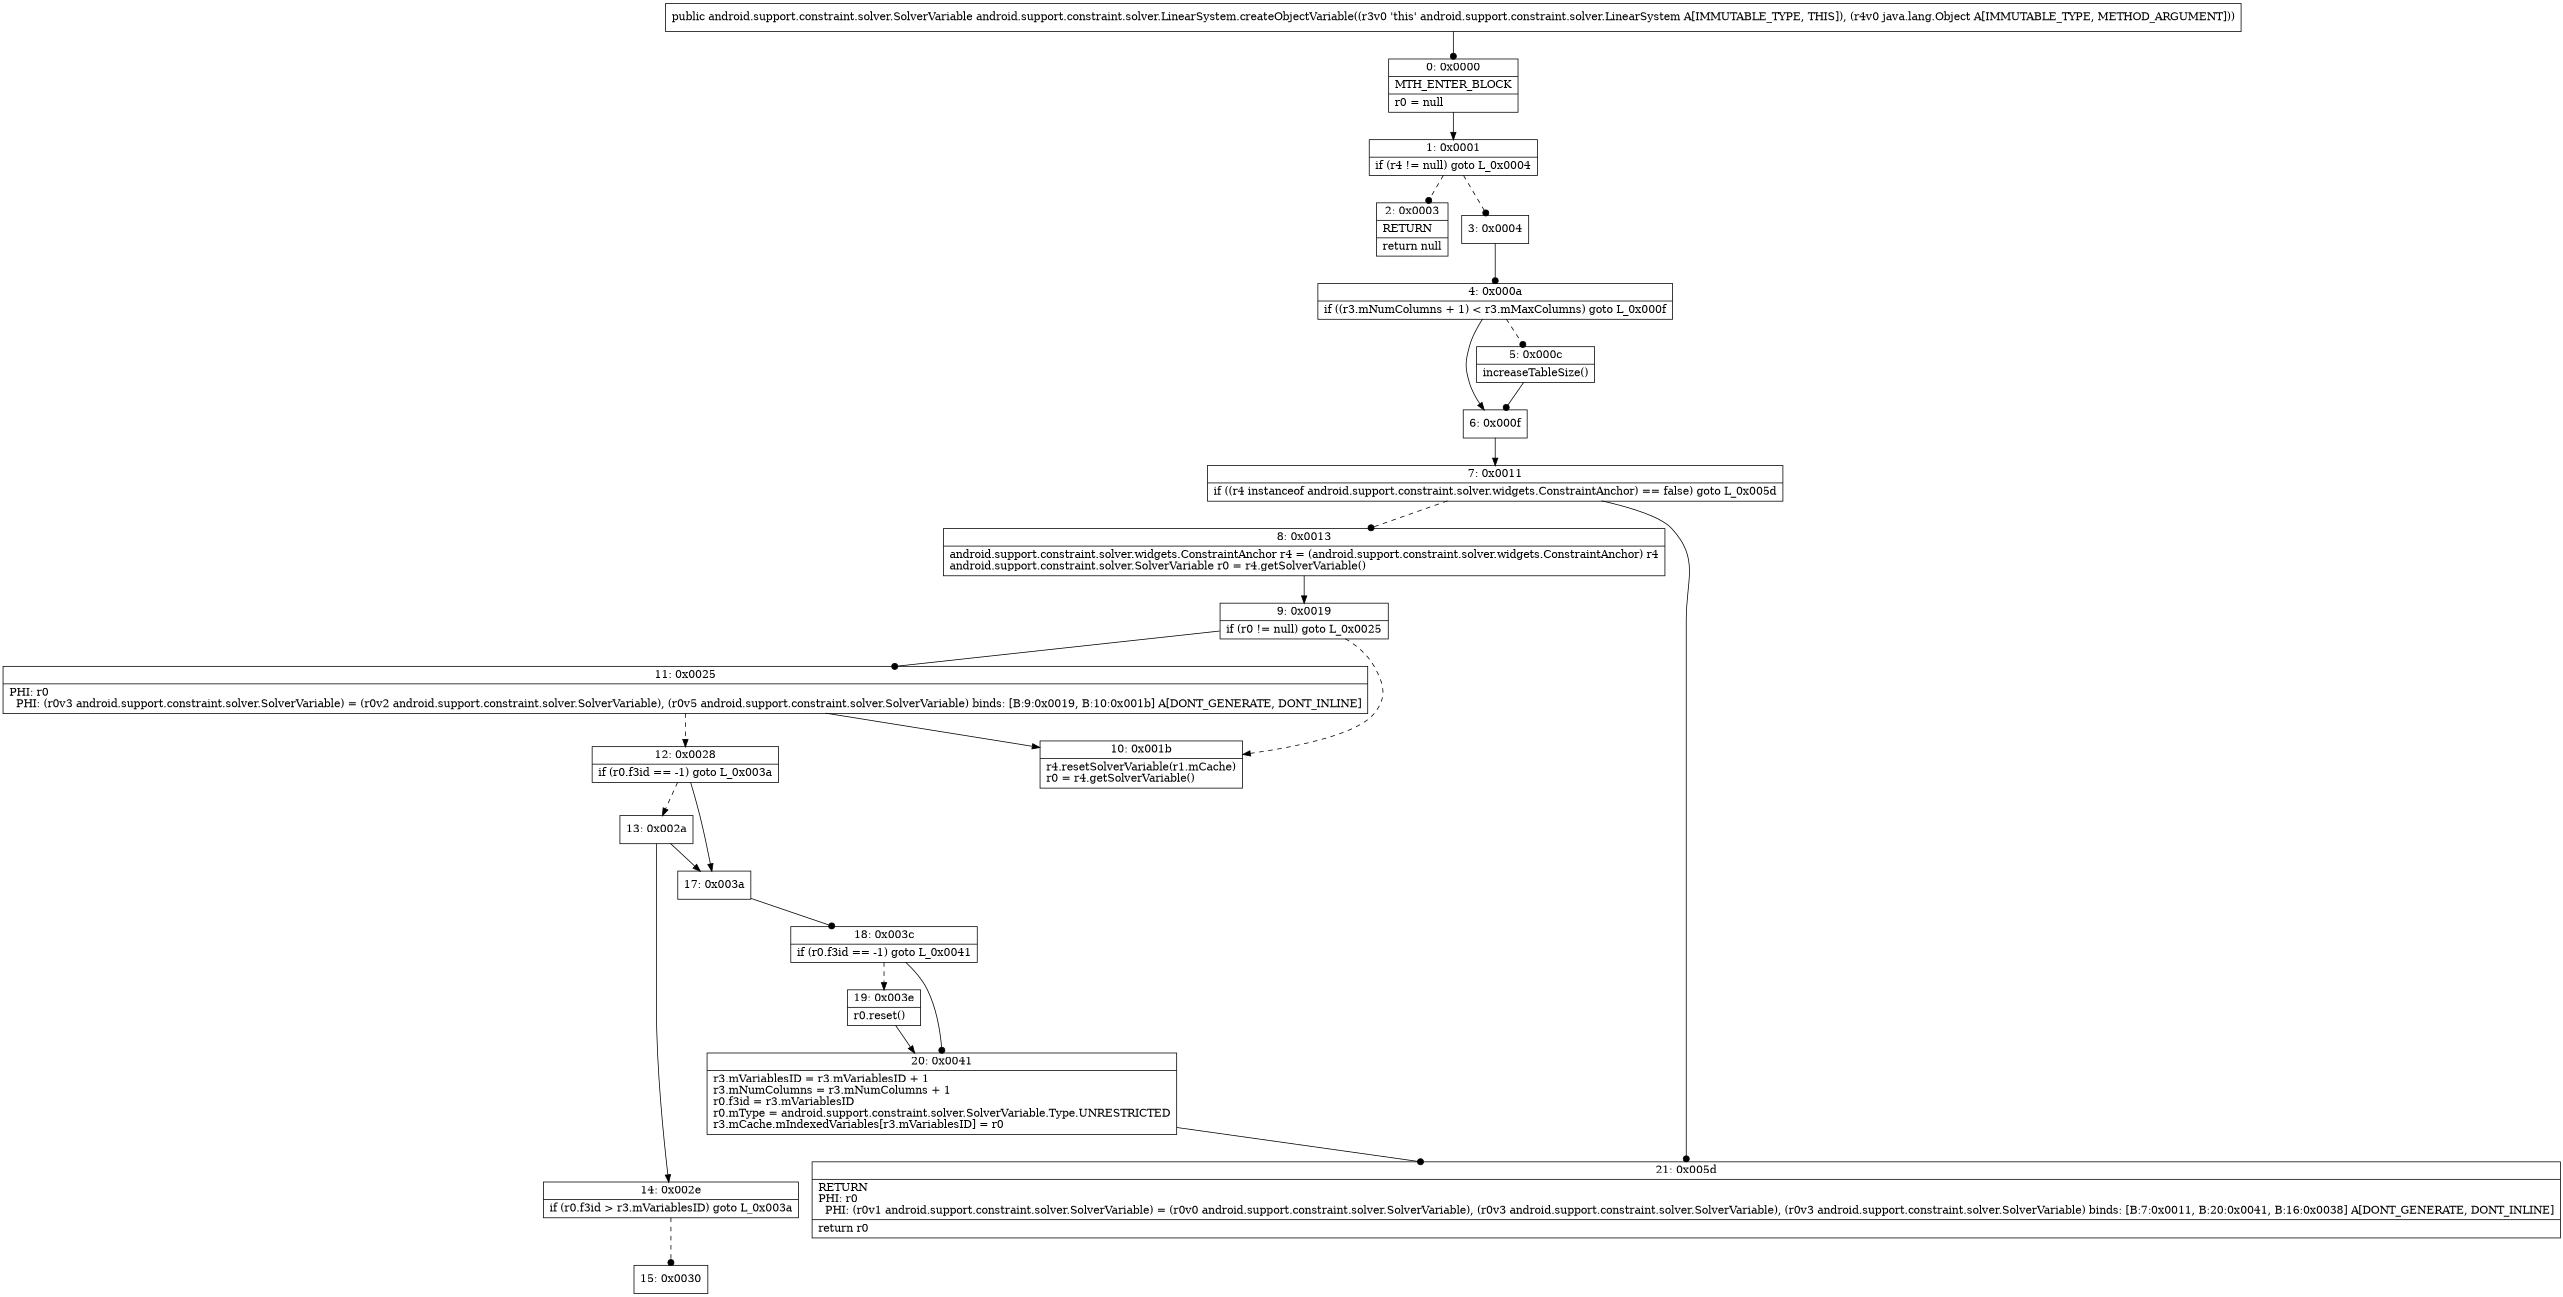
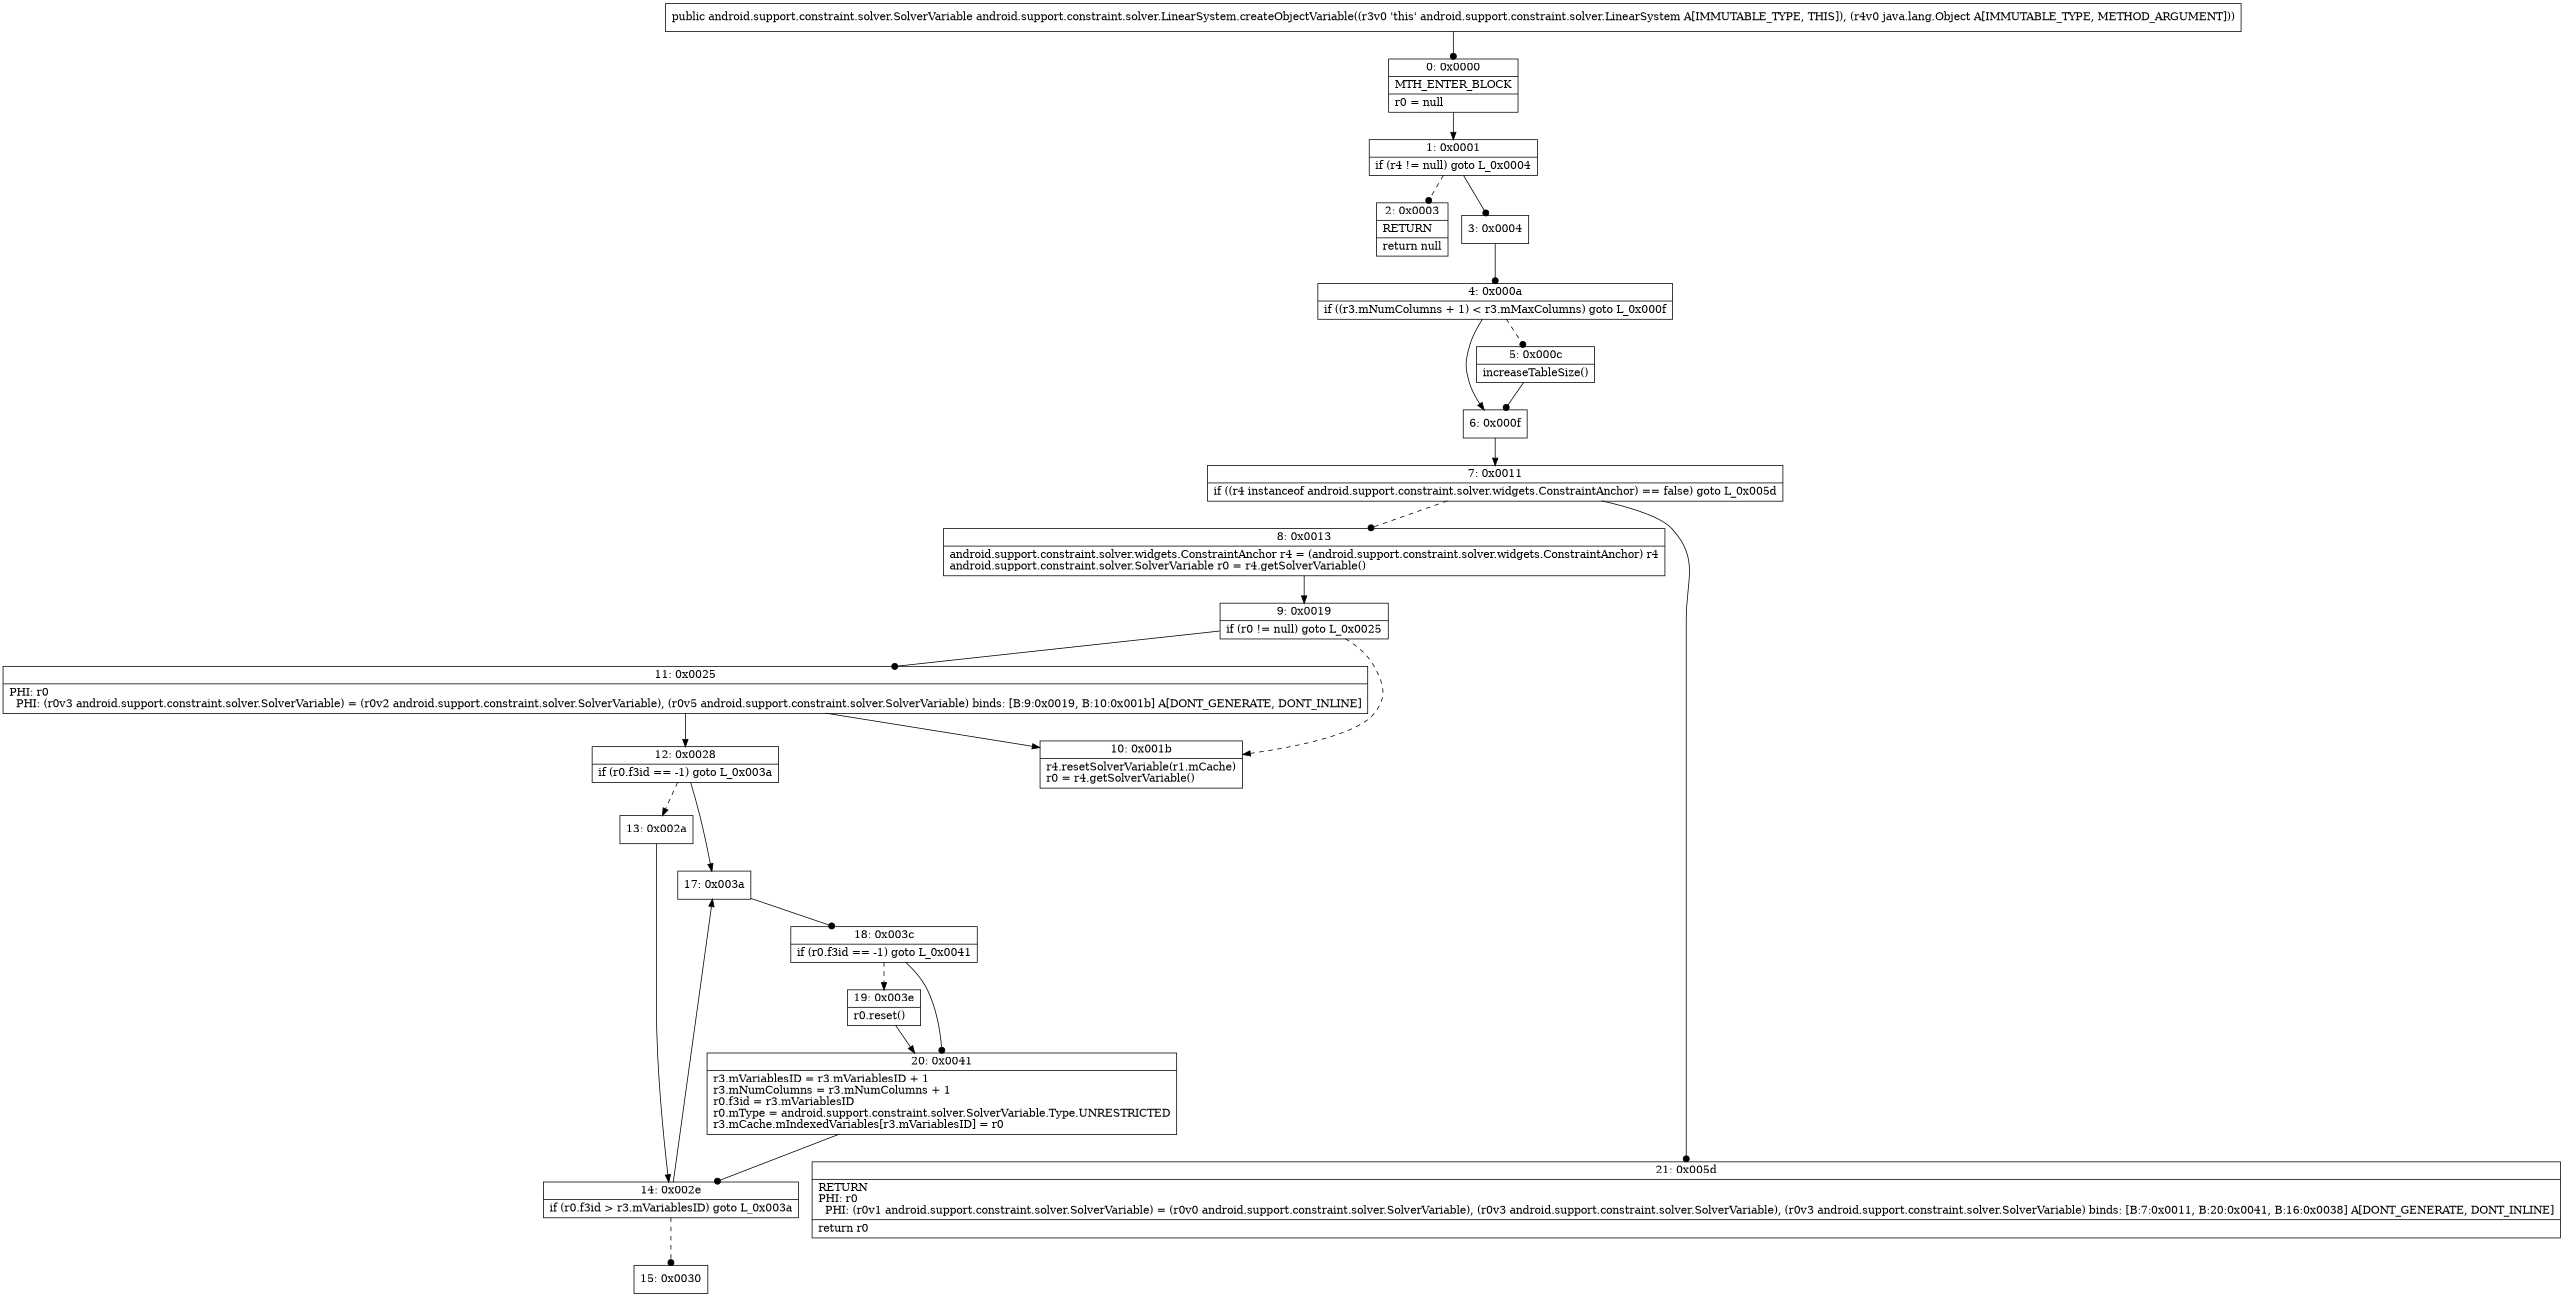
(1474, 193) -> (1474, 193)
(685, 726) -> (685, 726)
(683, 855) -> (692, 1045)
(1297, 1144) -> (780, 1157)
